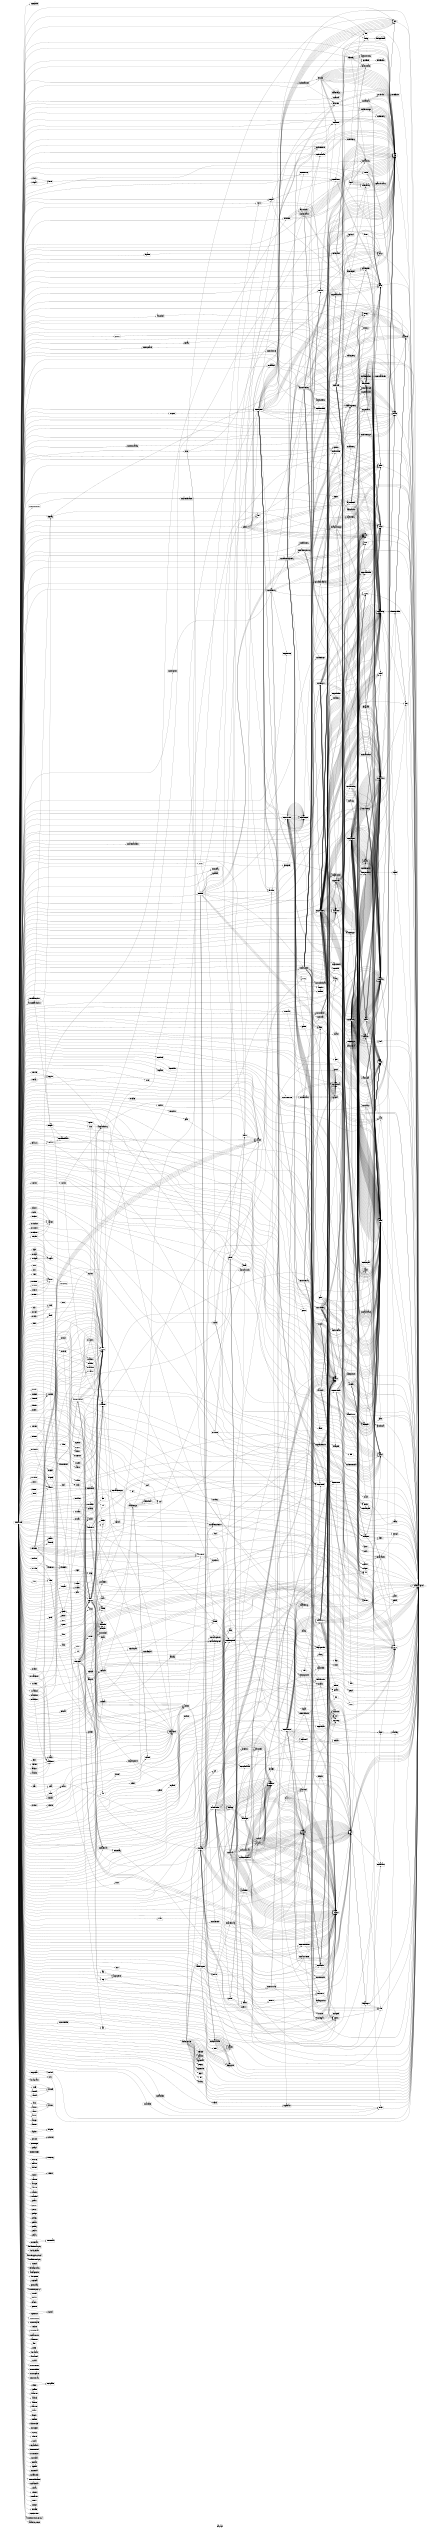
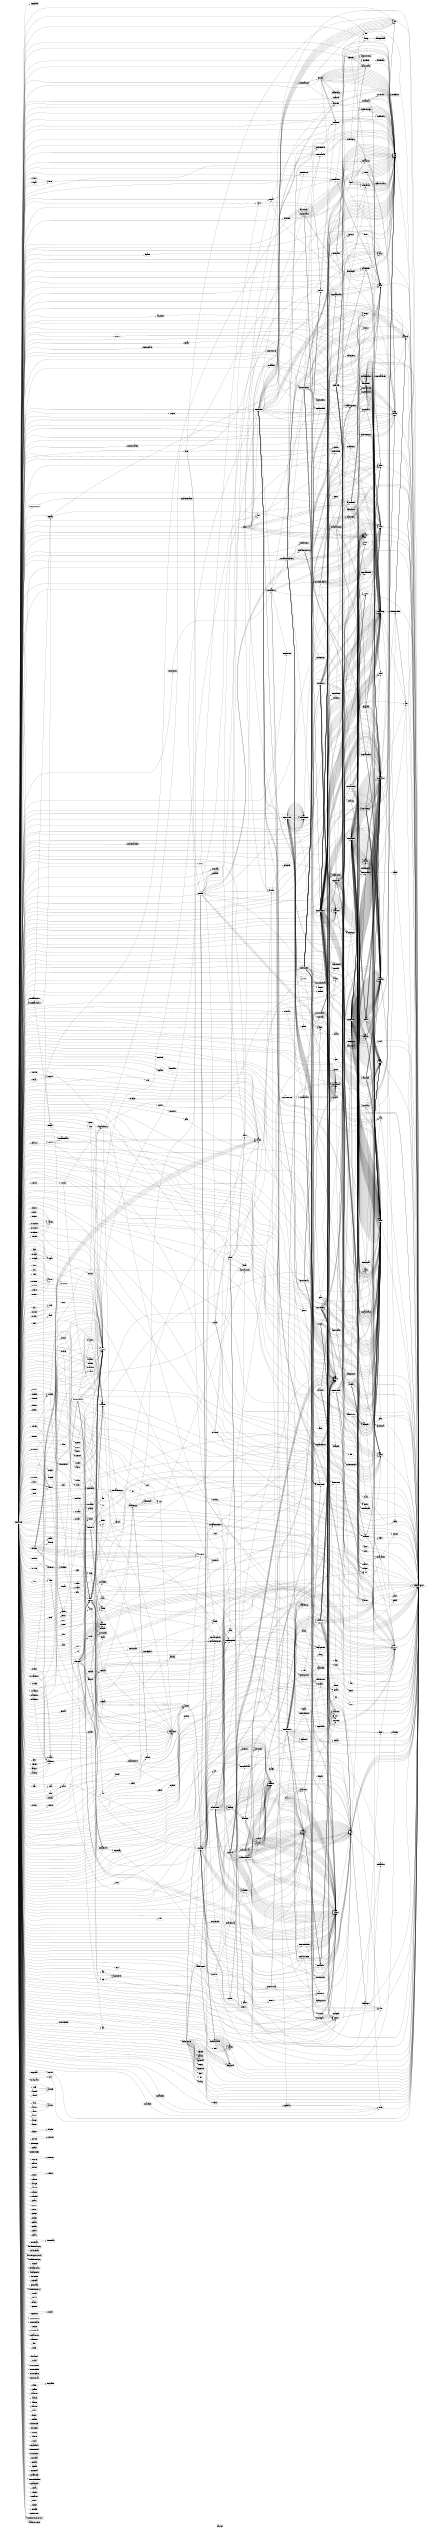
(34, 2353) -> none
